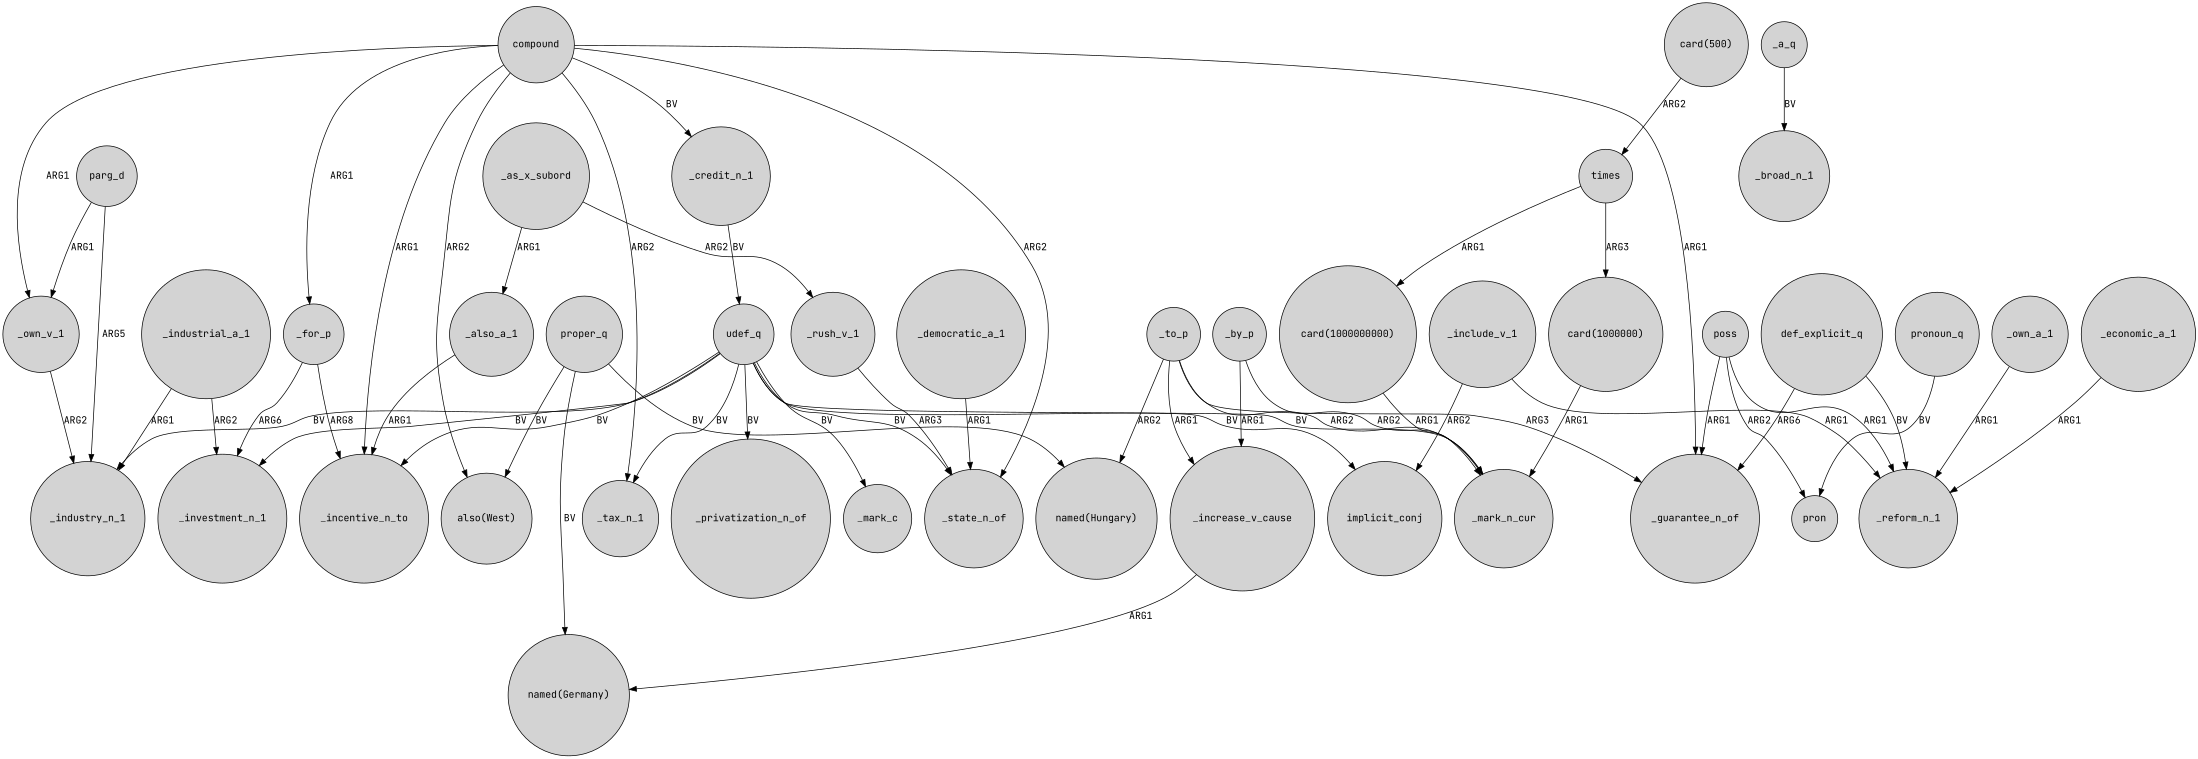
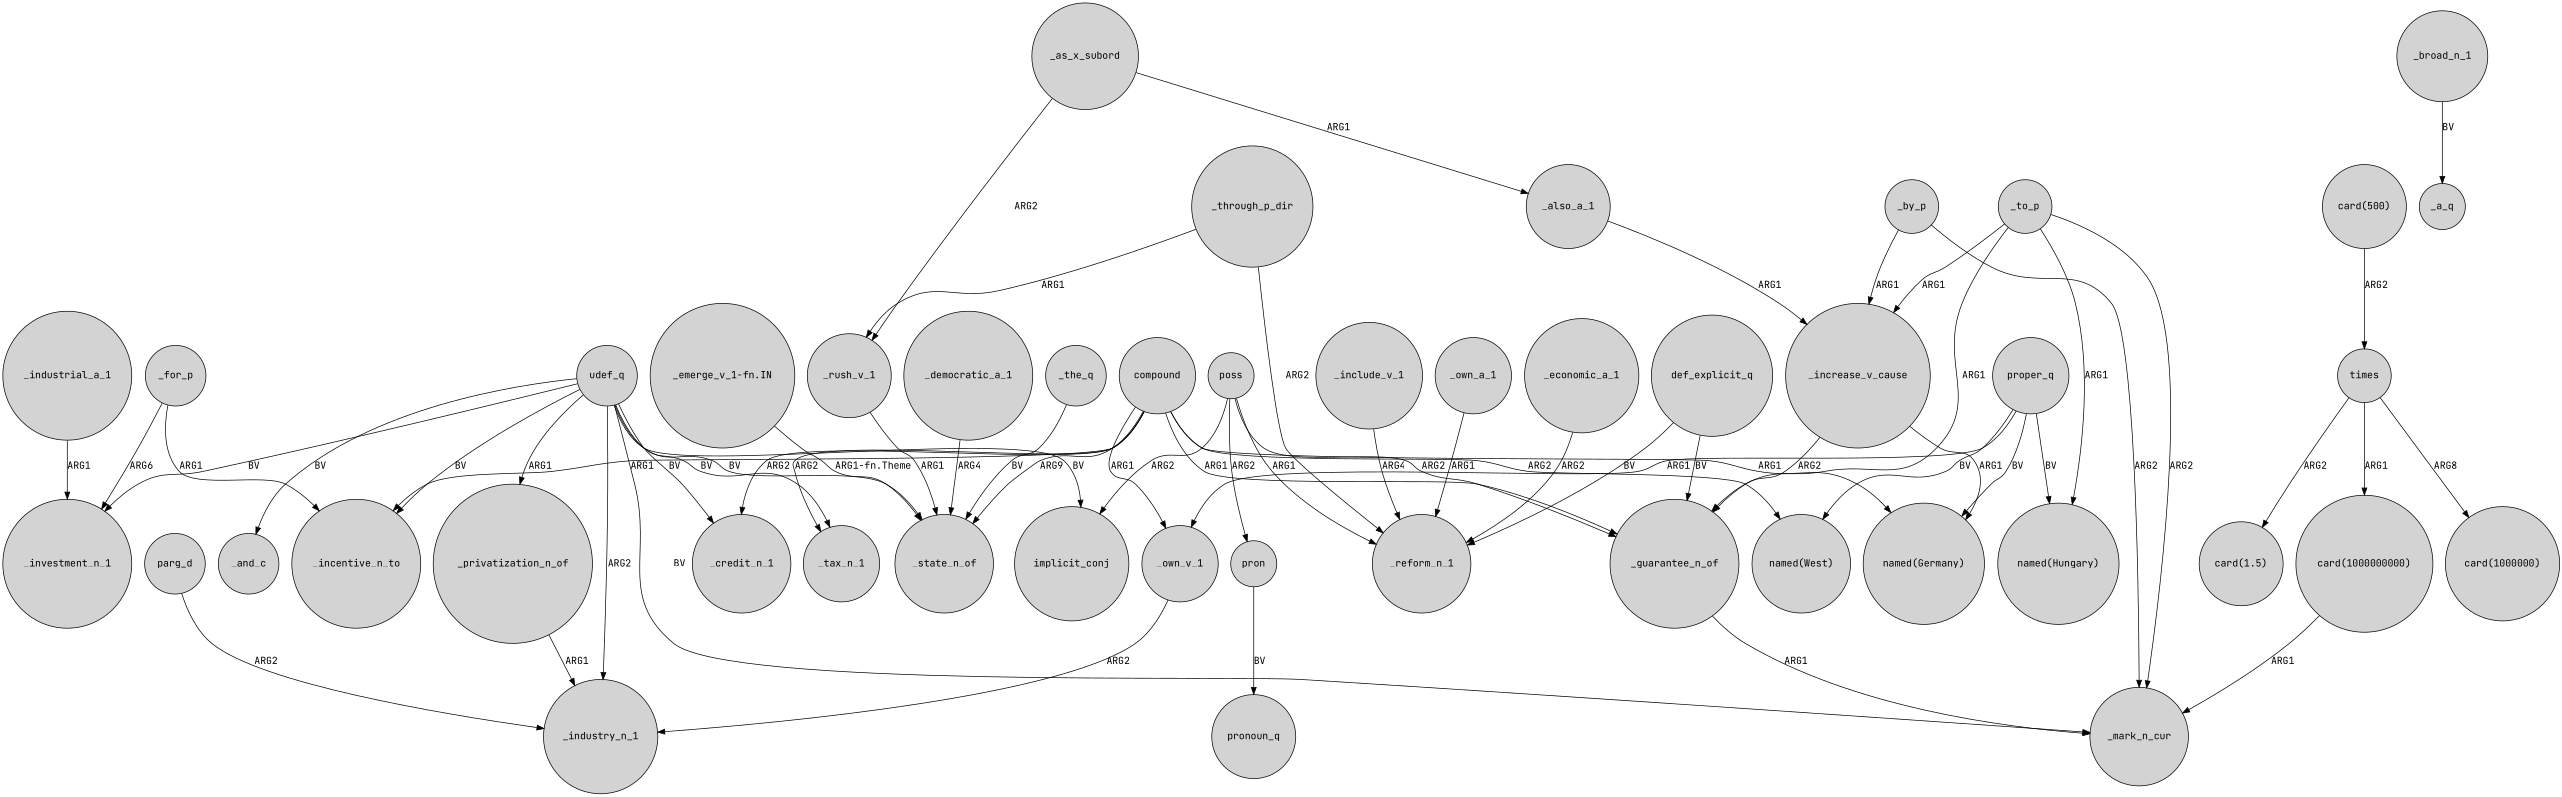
(1784, 95) -> (2442, 139)
(672, 105) -> (778, 466)
(334, 116) -> (1525, 459)
none -> (1252, 207)
(70, 245) -> (1648, 468)
(1036, 248) -> (1052, 466)
(1618, 248) -> (2446, 466)
(733, 261) -> (662, 466)
(114, 334) -> (266, 661)
none -> (722, 376)
none -> (1076, 376)
(406, 394) -> (1708, 264)
(226, 421) -> (79, 466)
(319, 421) -> (620, 564)
(342, 421) -> (191, 466)
(753, 421) -> (540, 466)
(931, 421) -> (933, 466)
(980, 421) -> (970, 466)
(1150, 421) -> (2097, 376)
(1538, 421) -> (1974, 376)
(1719, 421) -> (1434, 466)
(1789, 421) -> (1701, 466)
(1837, 421) -> (1394, 466)
(2070, 421) -> (1573, 466)
(1443, 425) -> (1172, 455)
(147, 426) -> (560, 657)
(1558, 429) -> (1888, 701)
(1880, 433) -> (1254, 637)
none -> (1789, 469)
(487, 519) -> (1801, 564)
(878, 519) -> (249, 564)
none -> (2241, 564)
